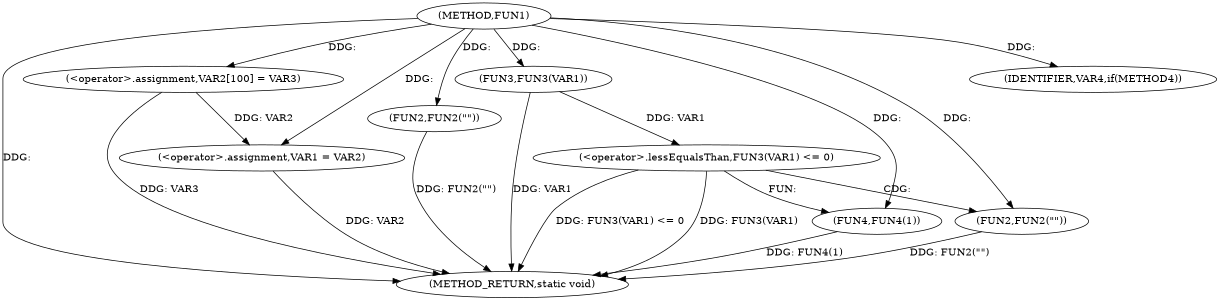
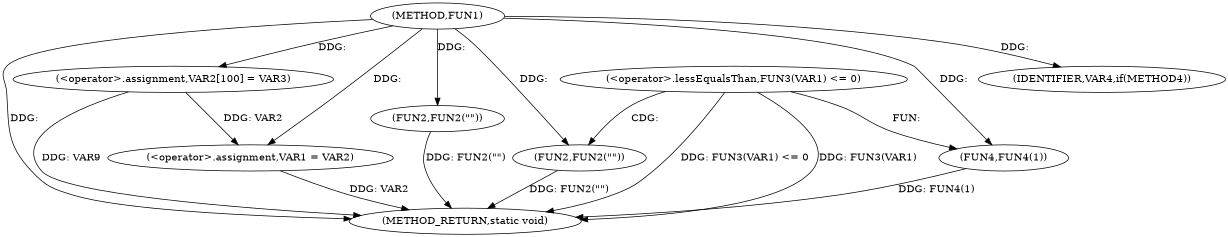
(533, 79) -> none
(170, 190) -> (71, 158)
